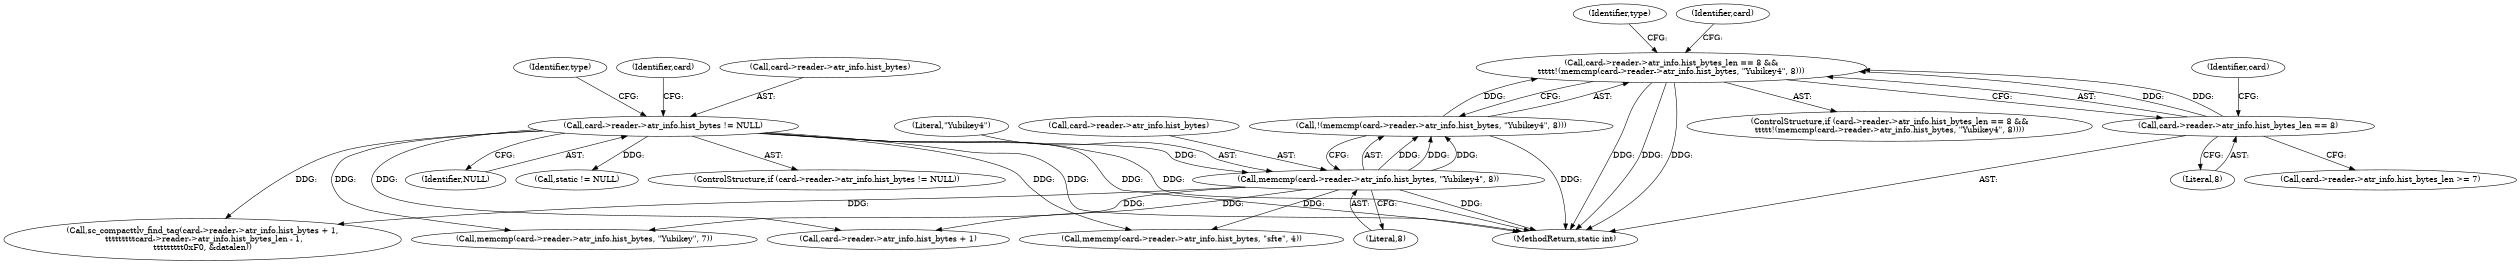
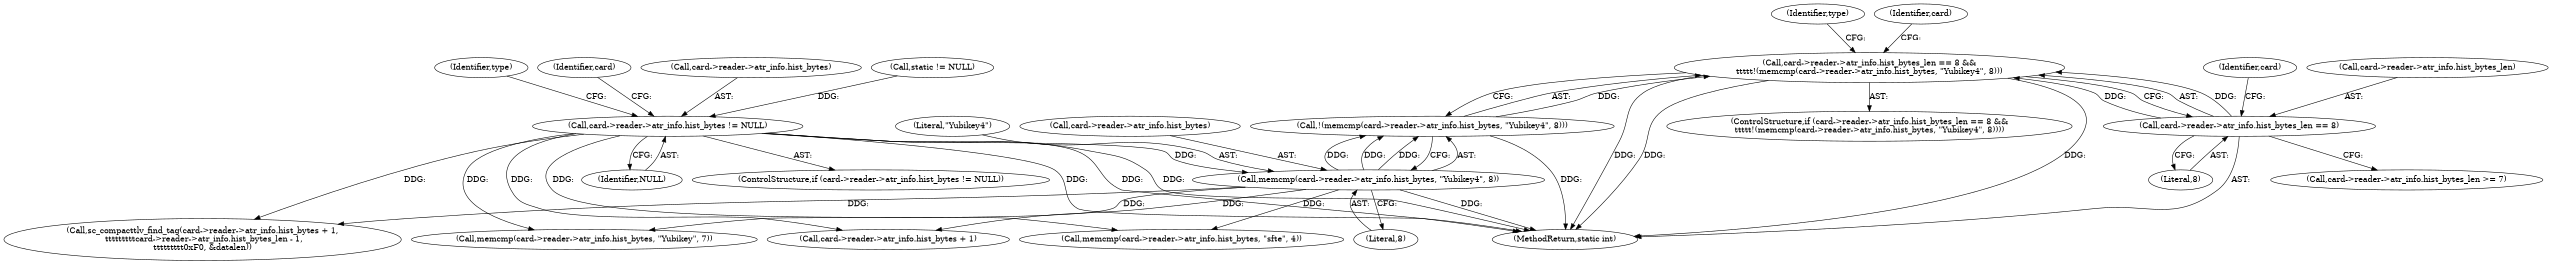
none -> (2428, 68)
(622, 152) -> (806, 96)
